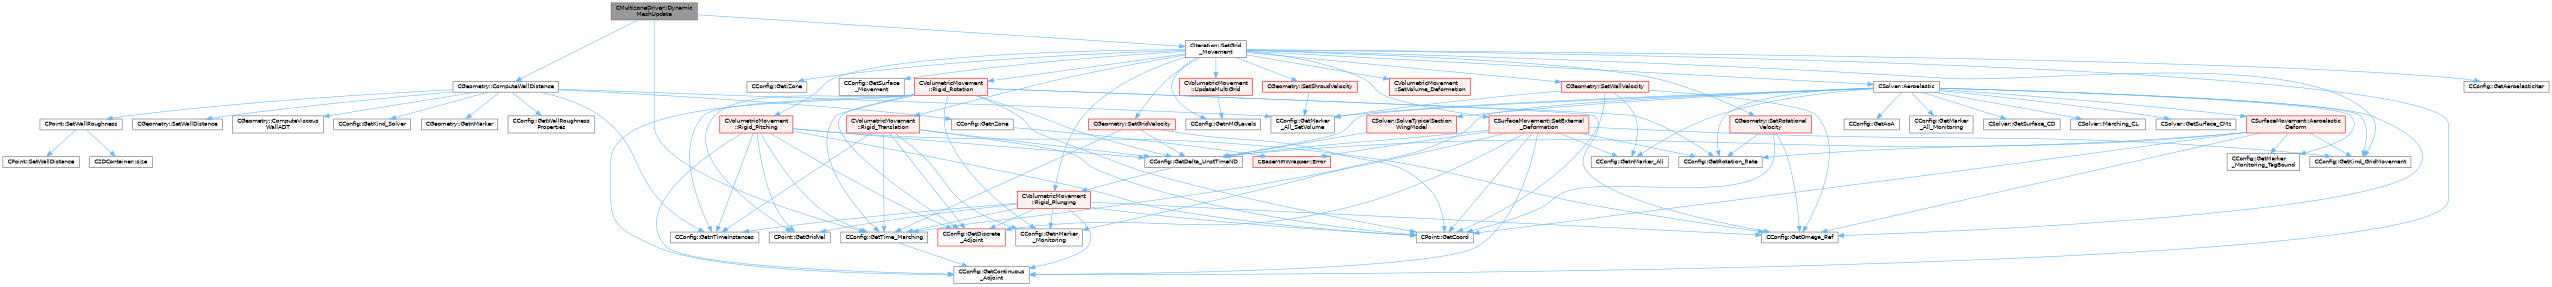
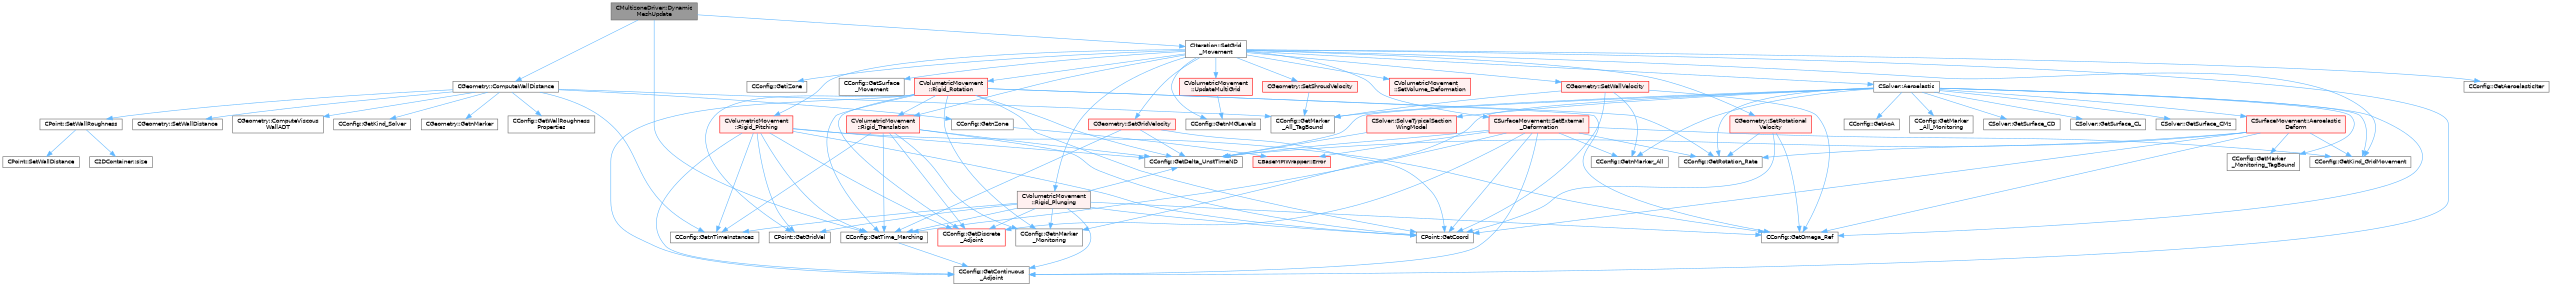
(702, 117) -> (917, 106)
(1303, 124) -> (1303, 124)
(2108, 124) -> (2108, 124)
(1132, 178) -> (1134, 179)
(1054, 200) -> (1054, 200)
